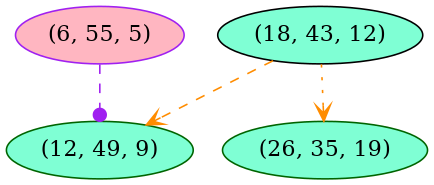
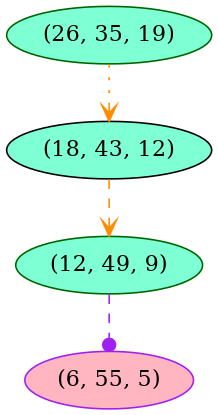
(322, 85) -> (109, 85)
(100, 86) -> (109, 316)
